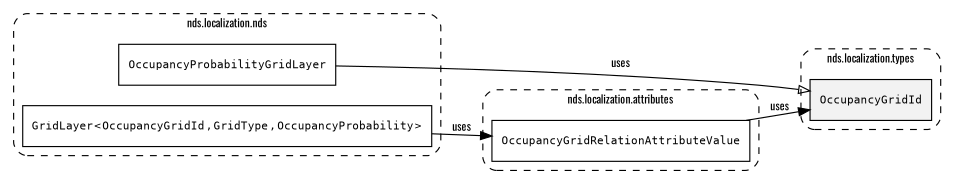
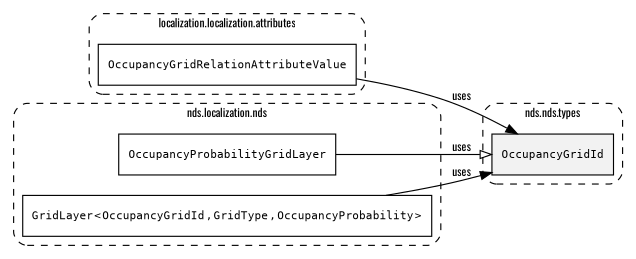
(871, 60) -> (553, 114)
(621, 101) -> (227, 24)
(456, 135) -> (434, 187)
